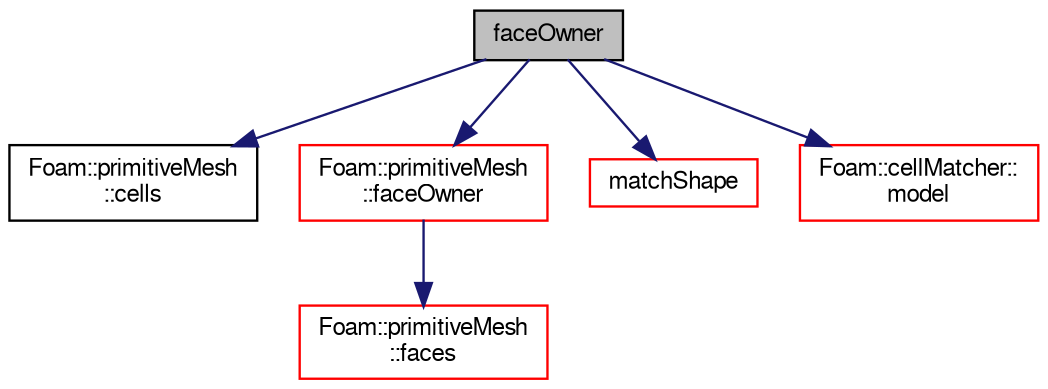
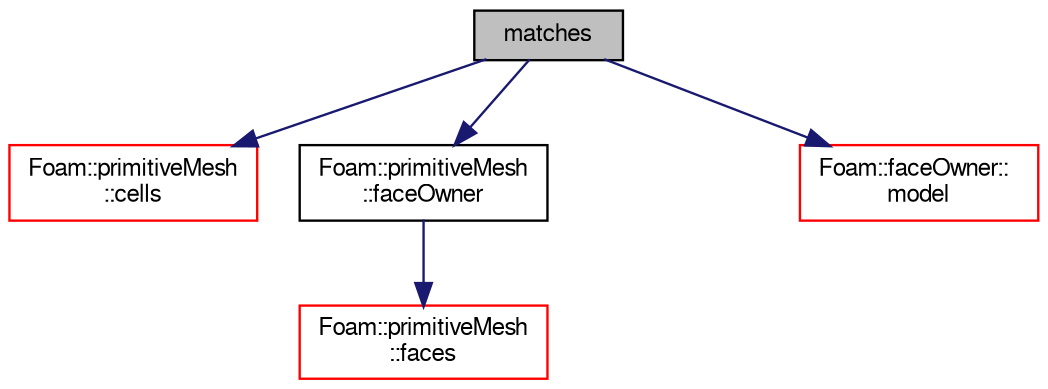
(549, 35) -> (549, 35)
(133, 183) -> (133, 183)
(424, 183) -> (424, 183)
(674, 183) -> none
(919, 183) -> (919, 183)
